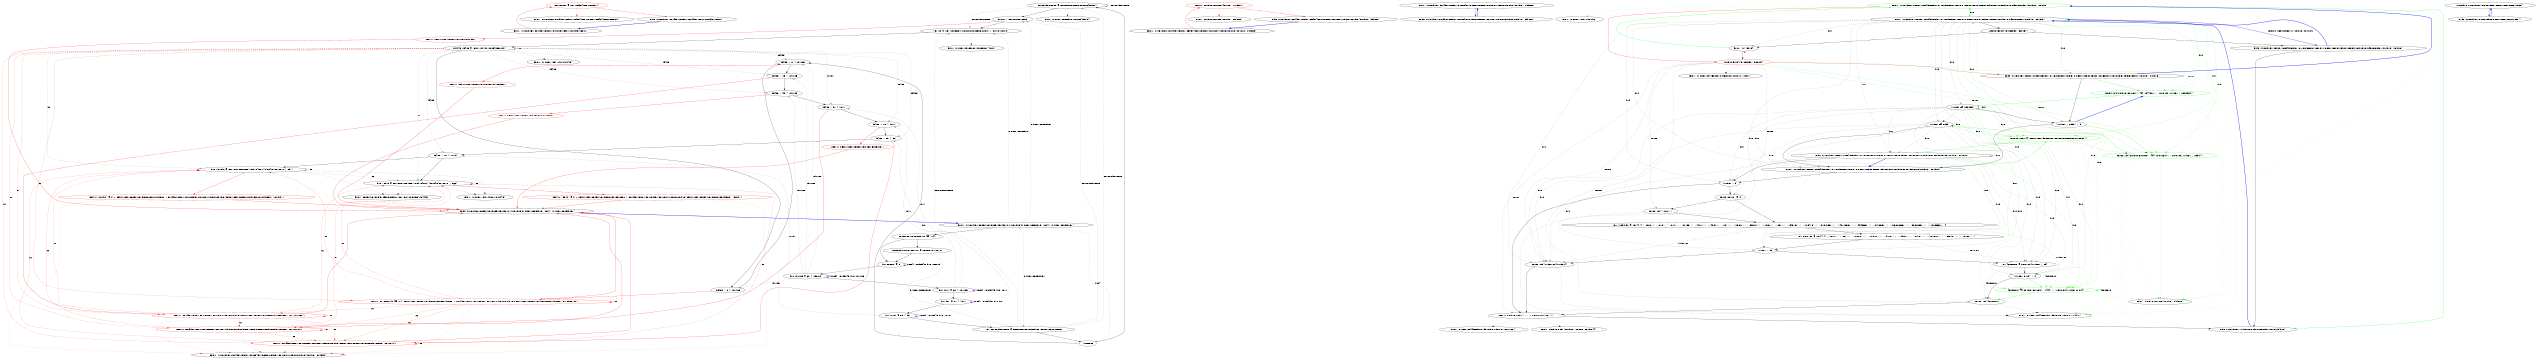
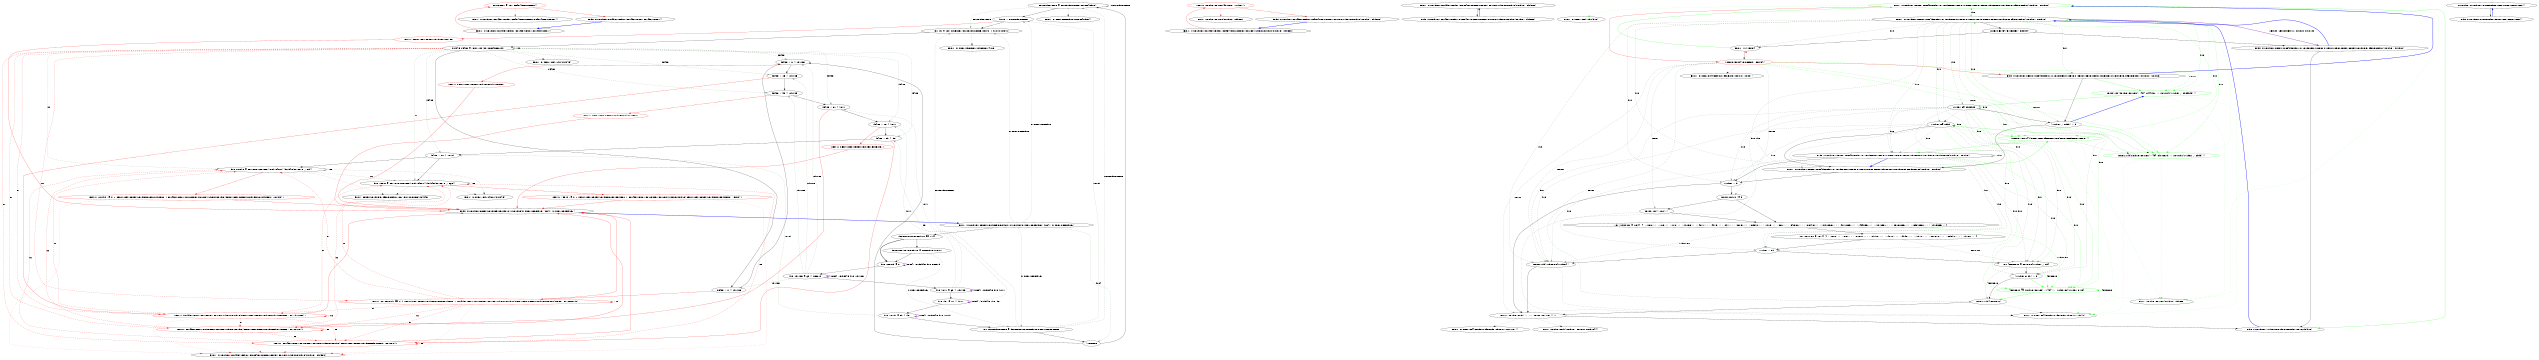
(830, 76) -> (830, 76)
(1091, 183) -> (1097, 183)
(885, 245) -> (885, 245)
